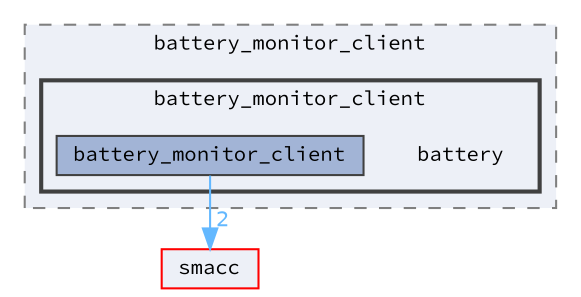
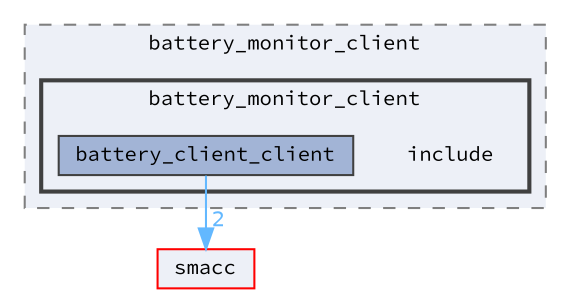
(210, 156) -> (206, 156)
(461, 156) -> (451, 156)
